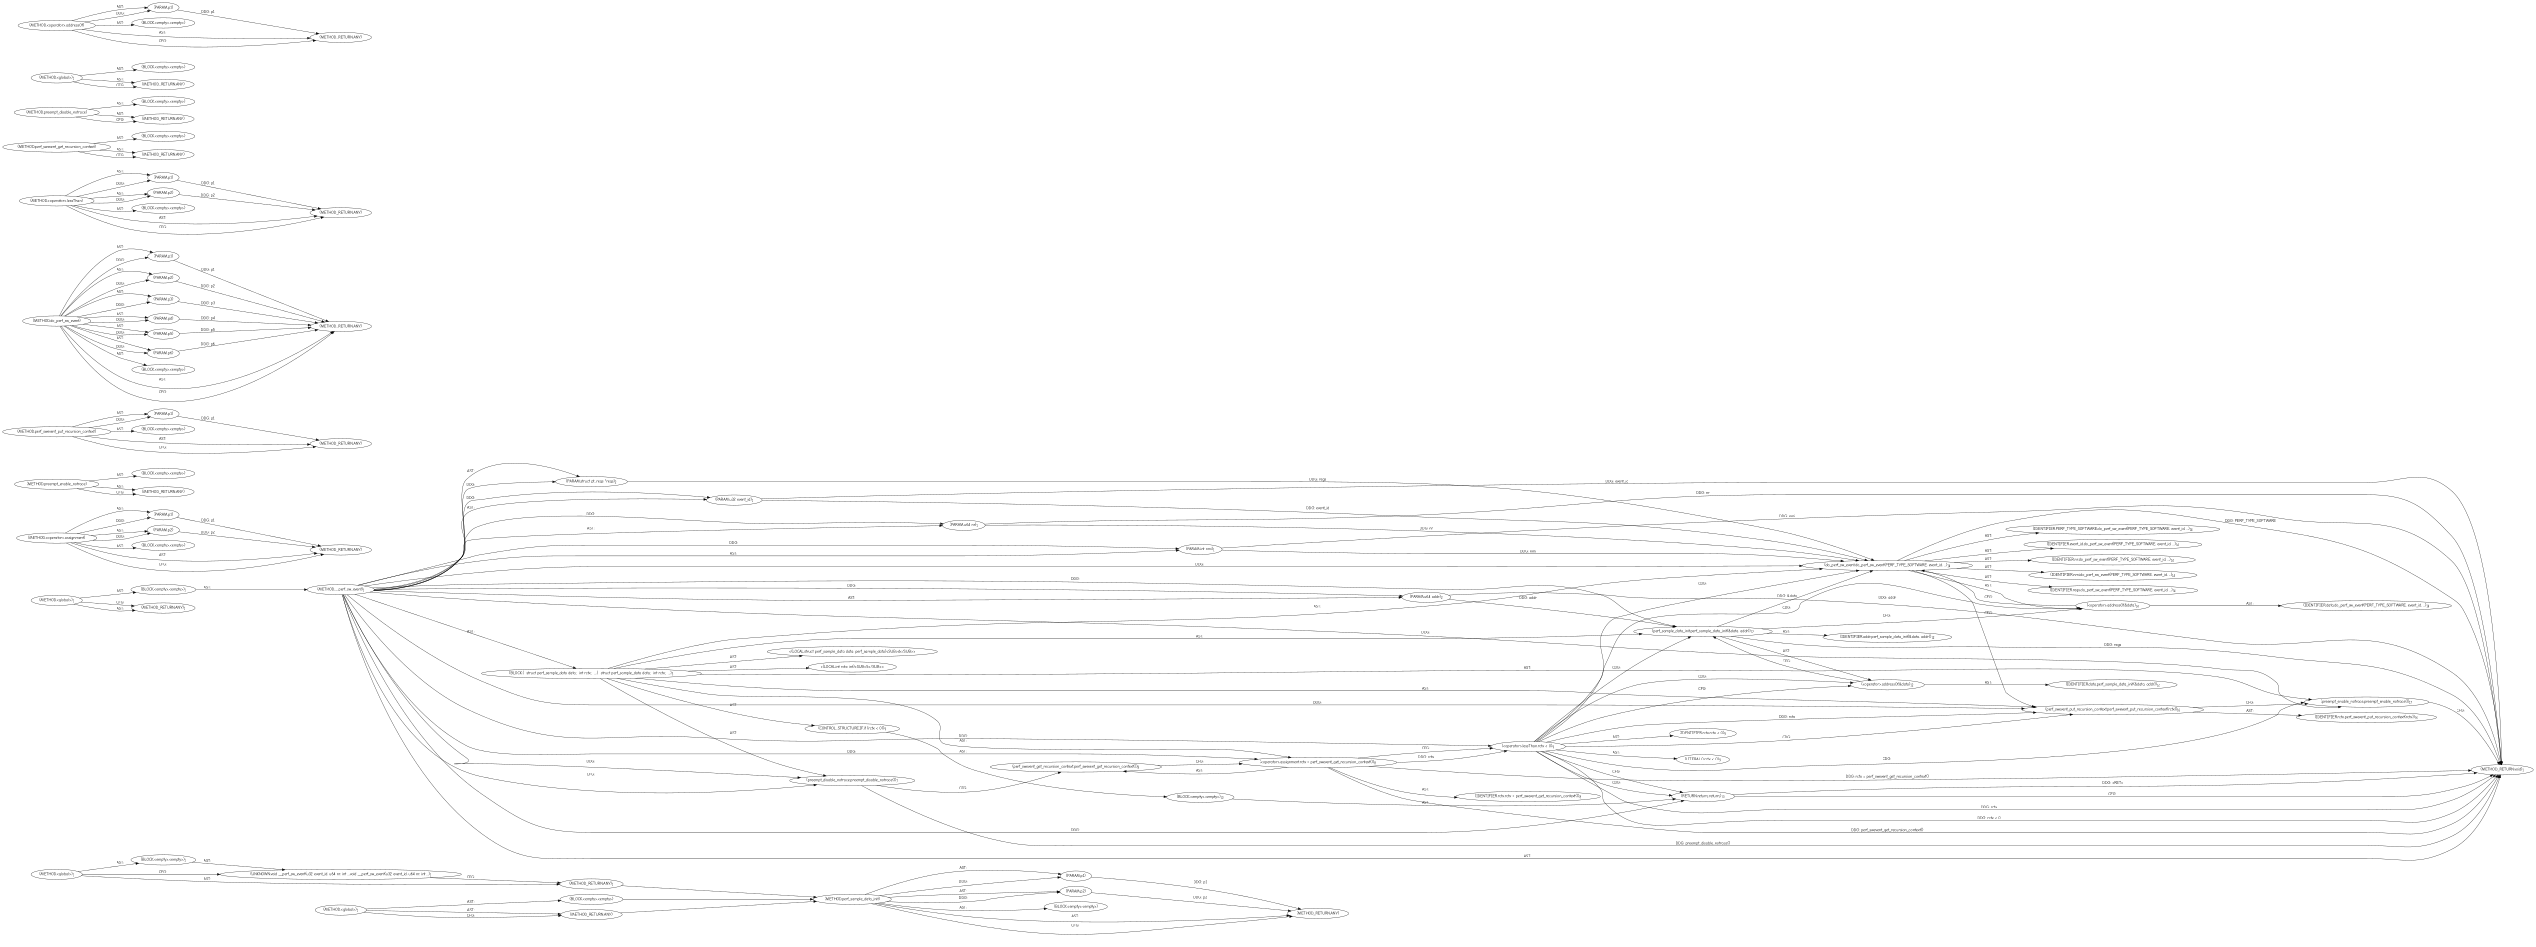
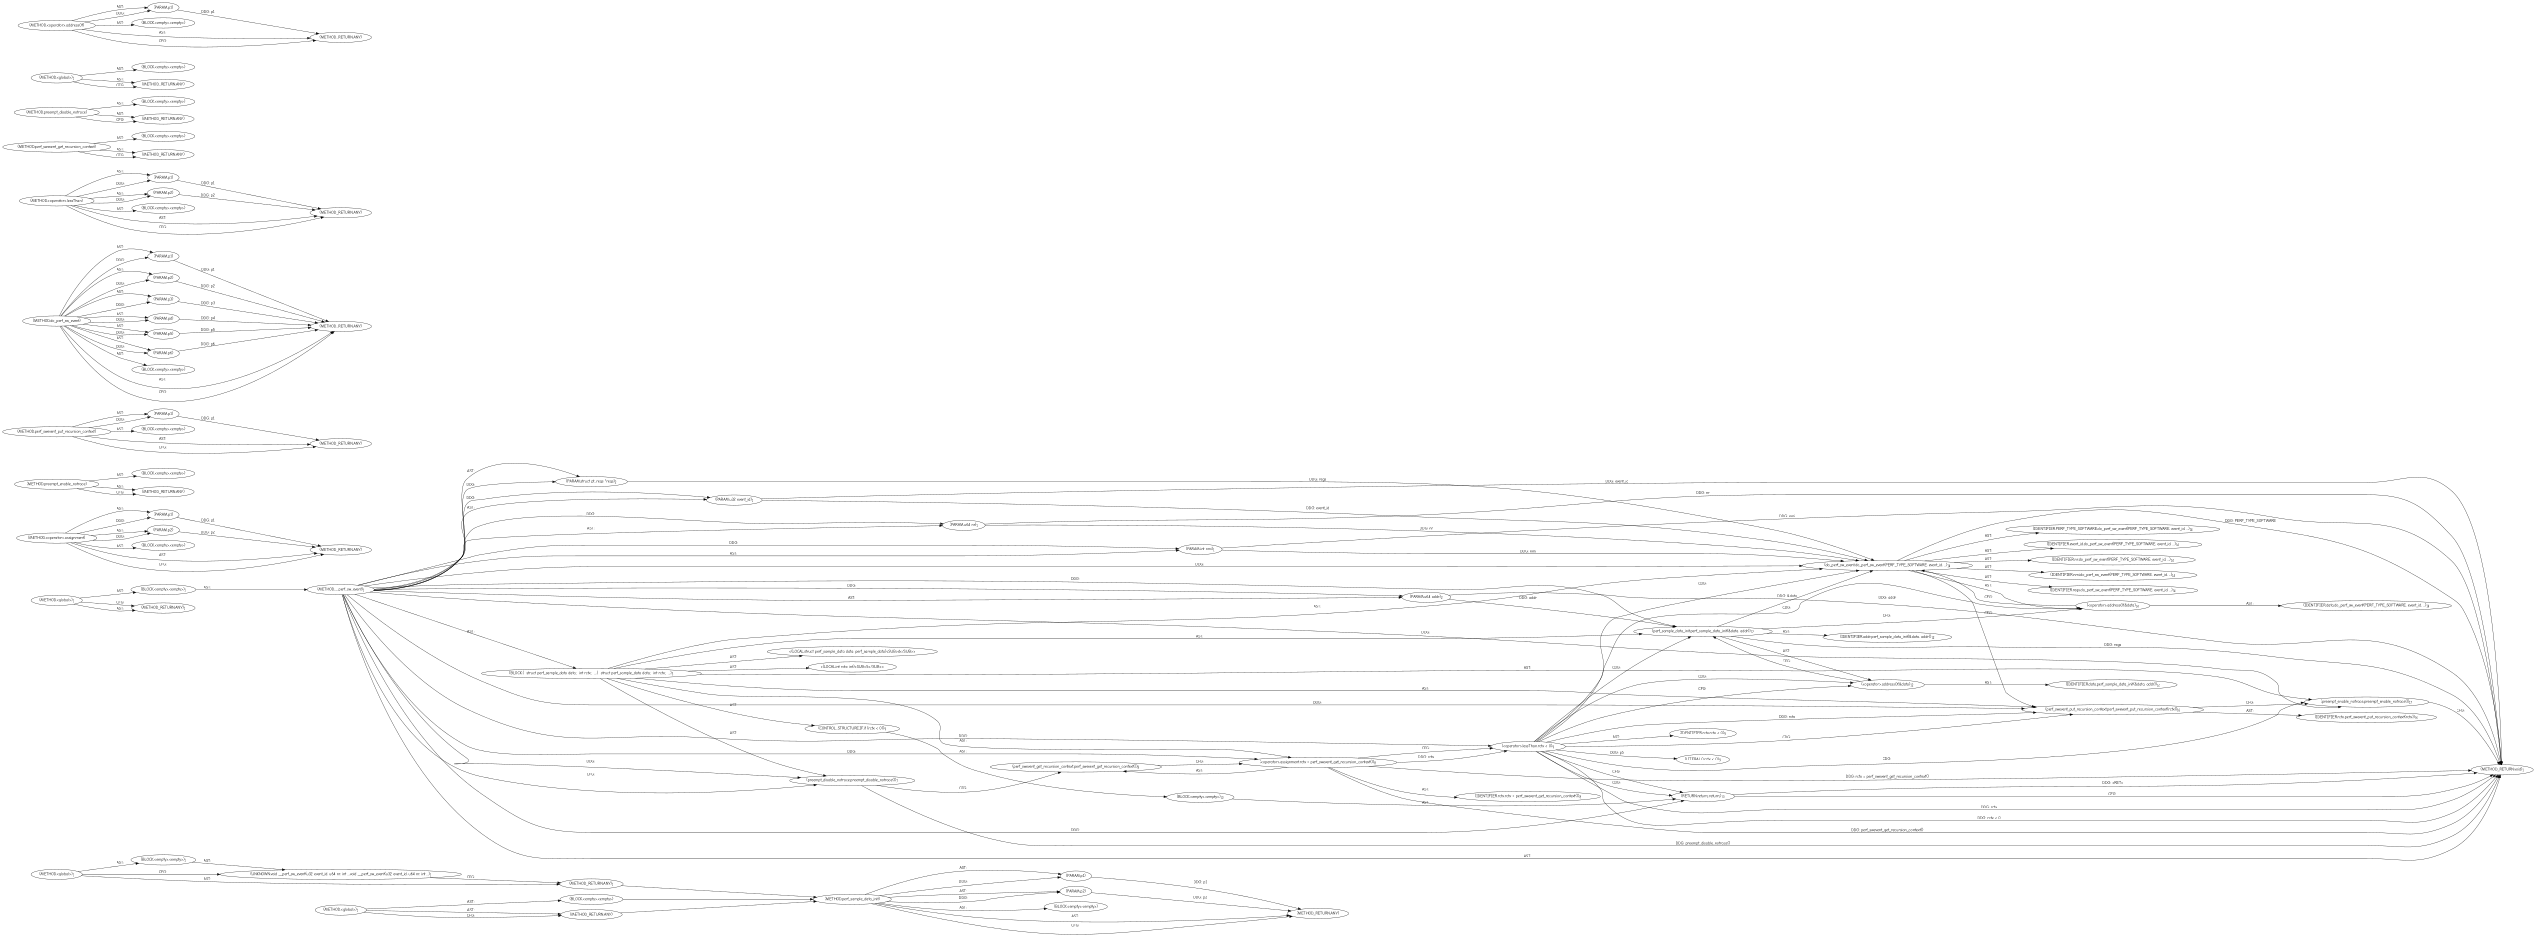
(1617, 753) -> (1617, 753)
